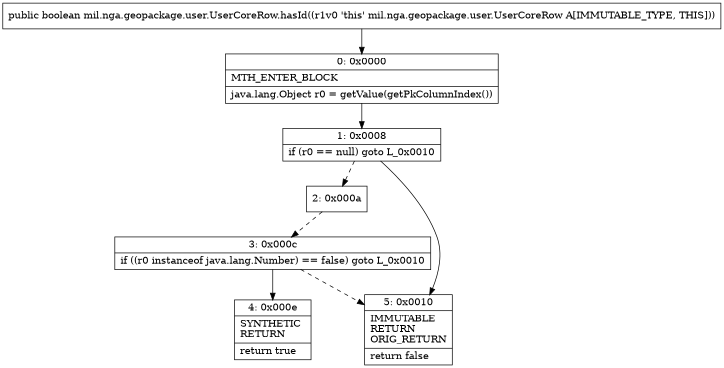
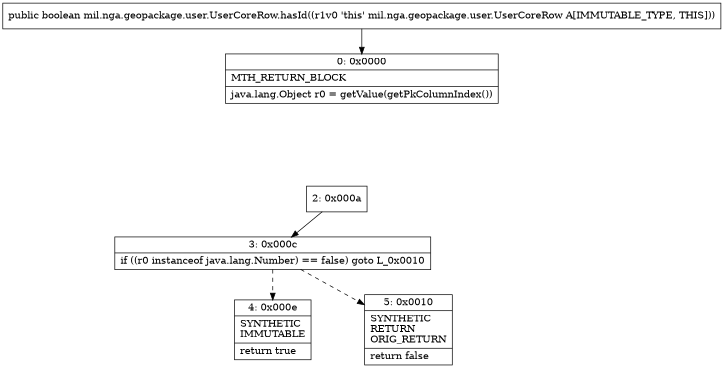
(285, 78) -> (289, 78)
(362, 145) -> none
(310, 222) -> (310, 222)
(273, 281) -> (273, 281)
(403, 319) -> (401, 319)
(263, 334) -> (273, 334)
